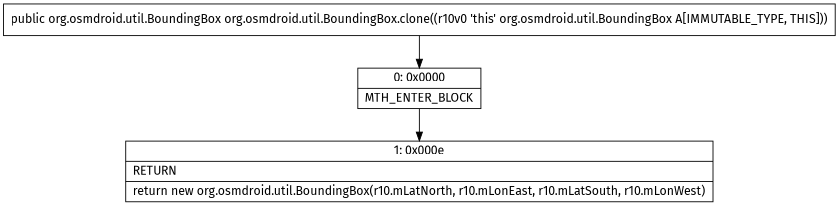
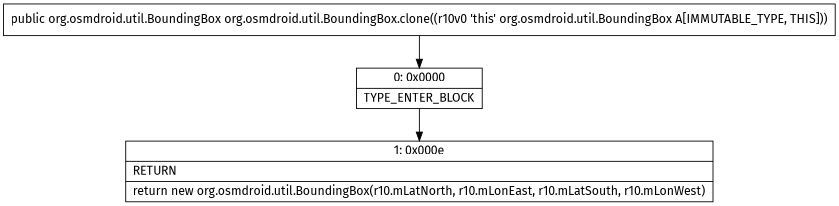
(419, 98) -> (419, 98)
